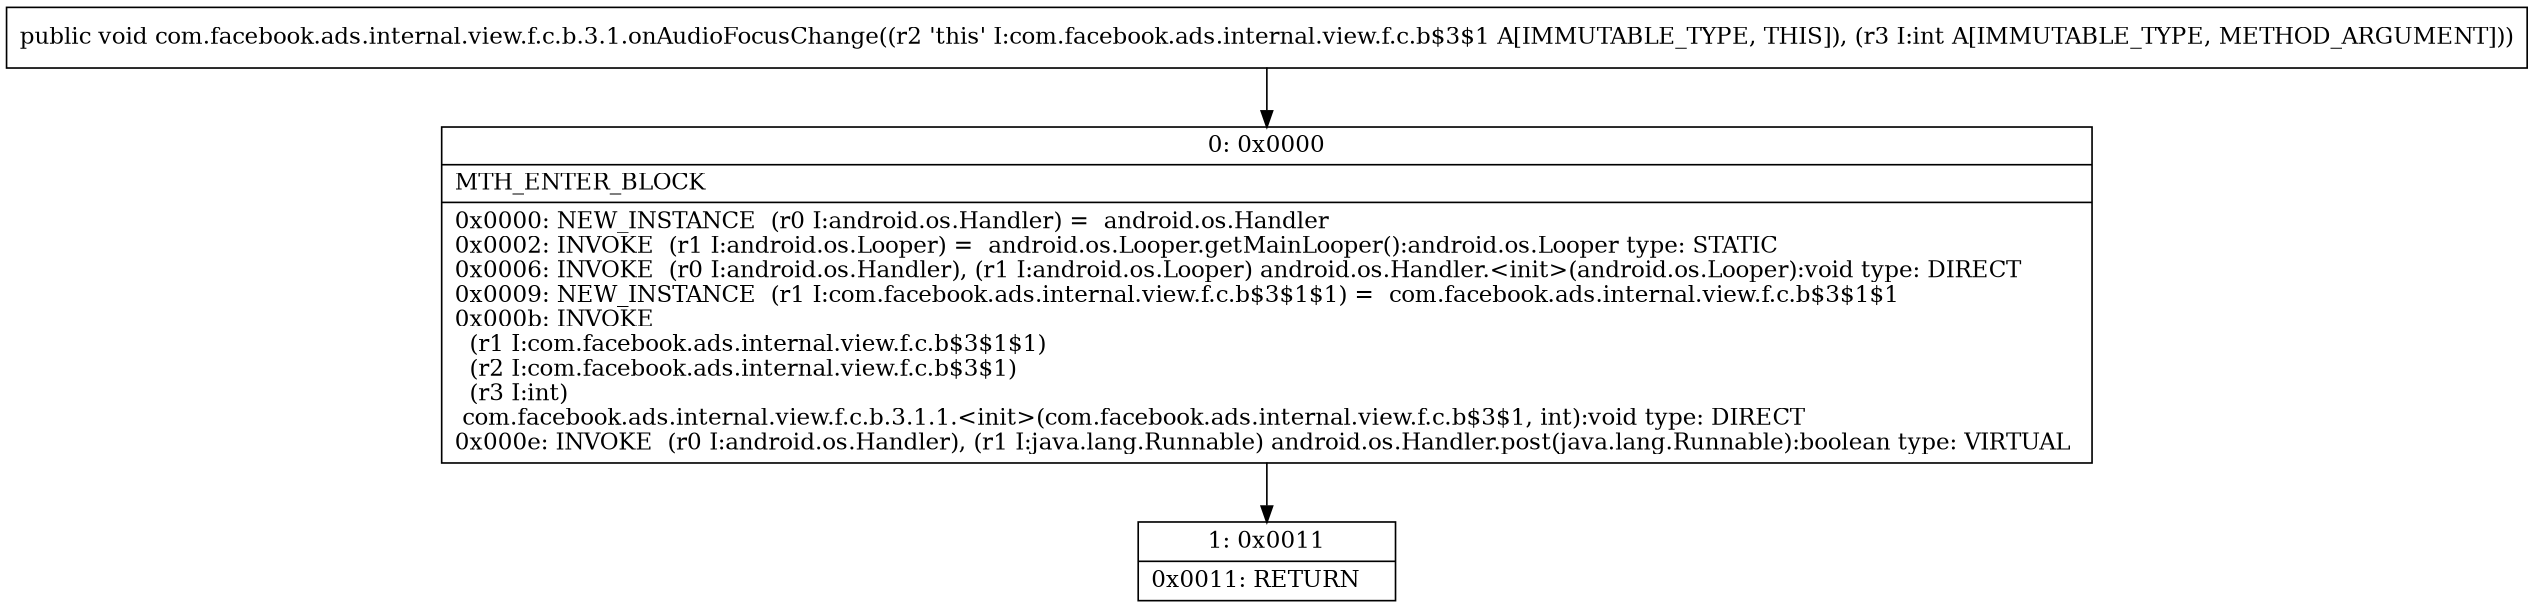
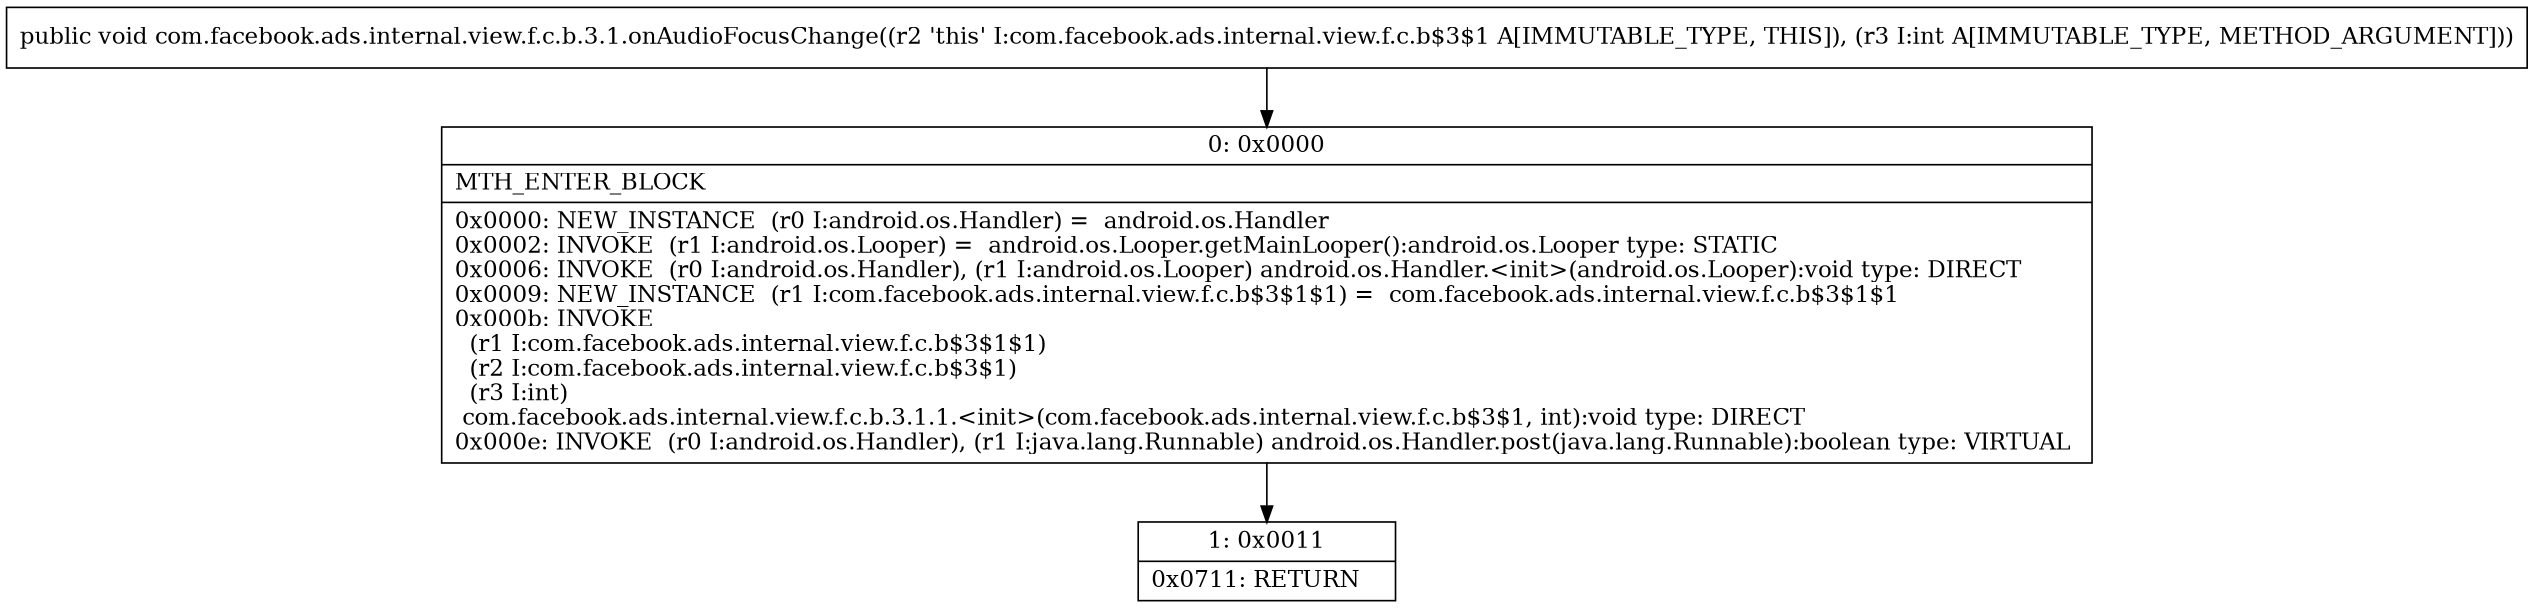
(1267, 580) -> (1267, 580)
